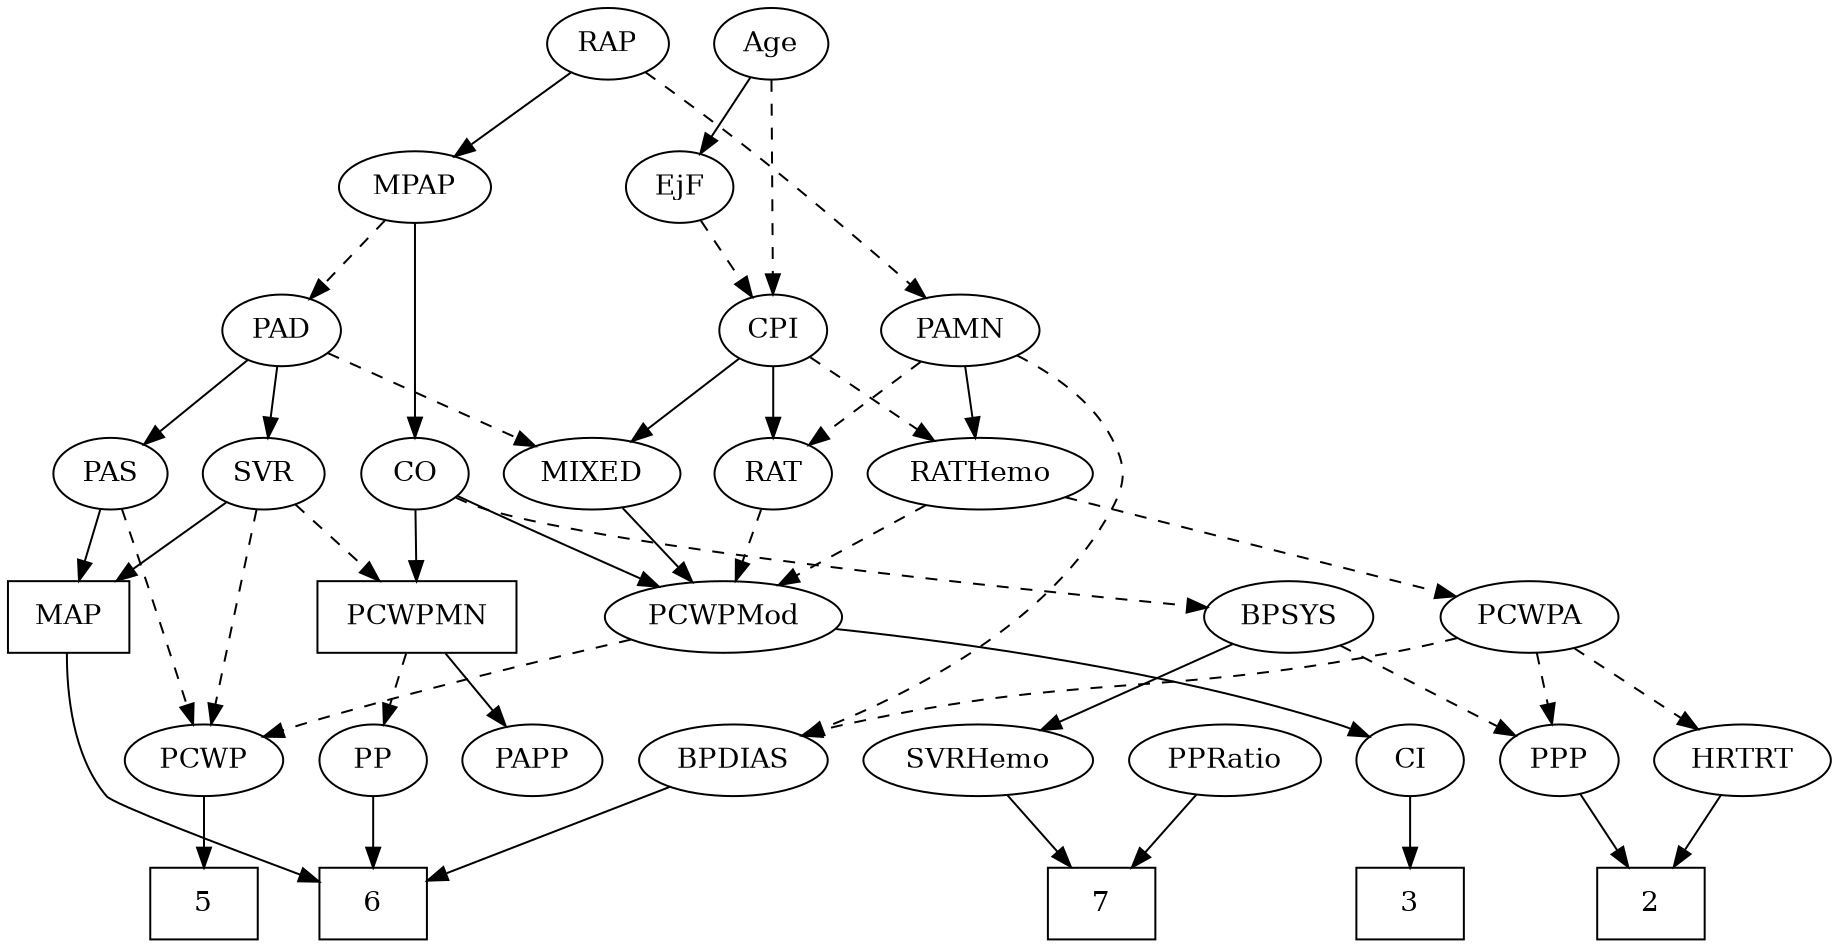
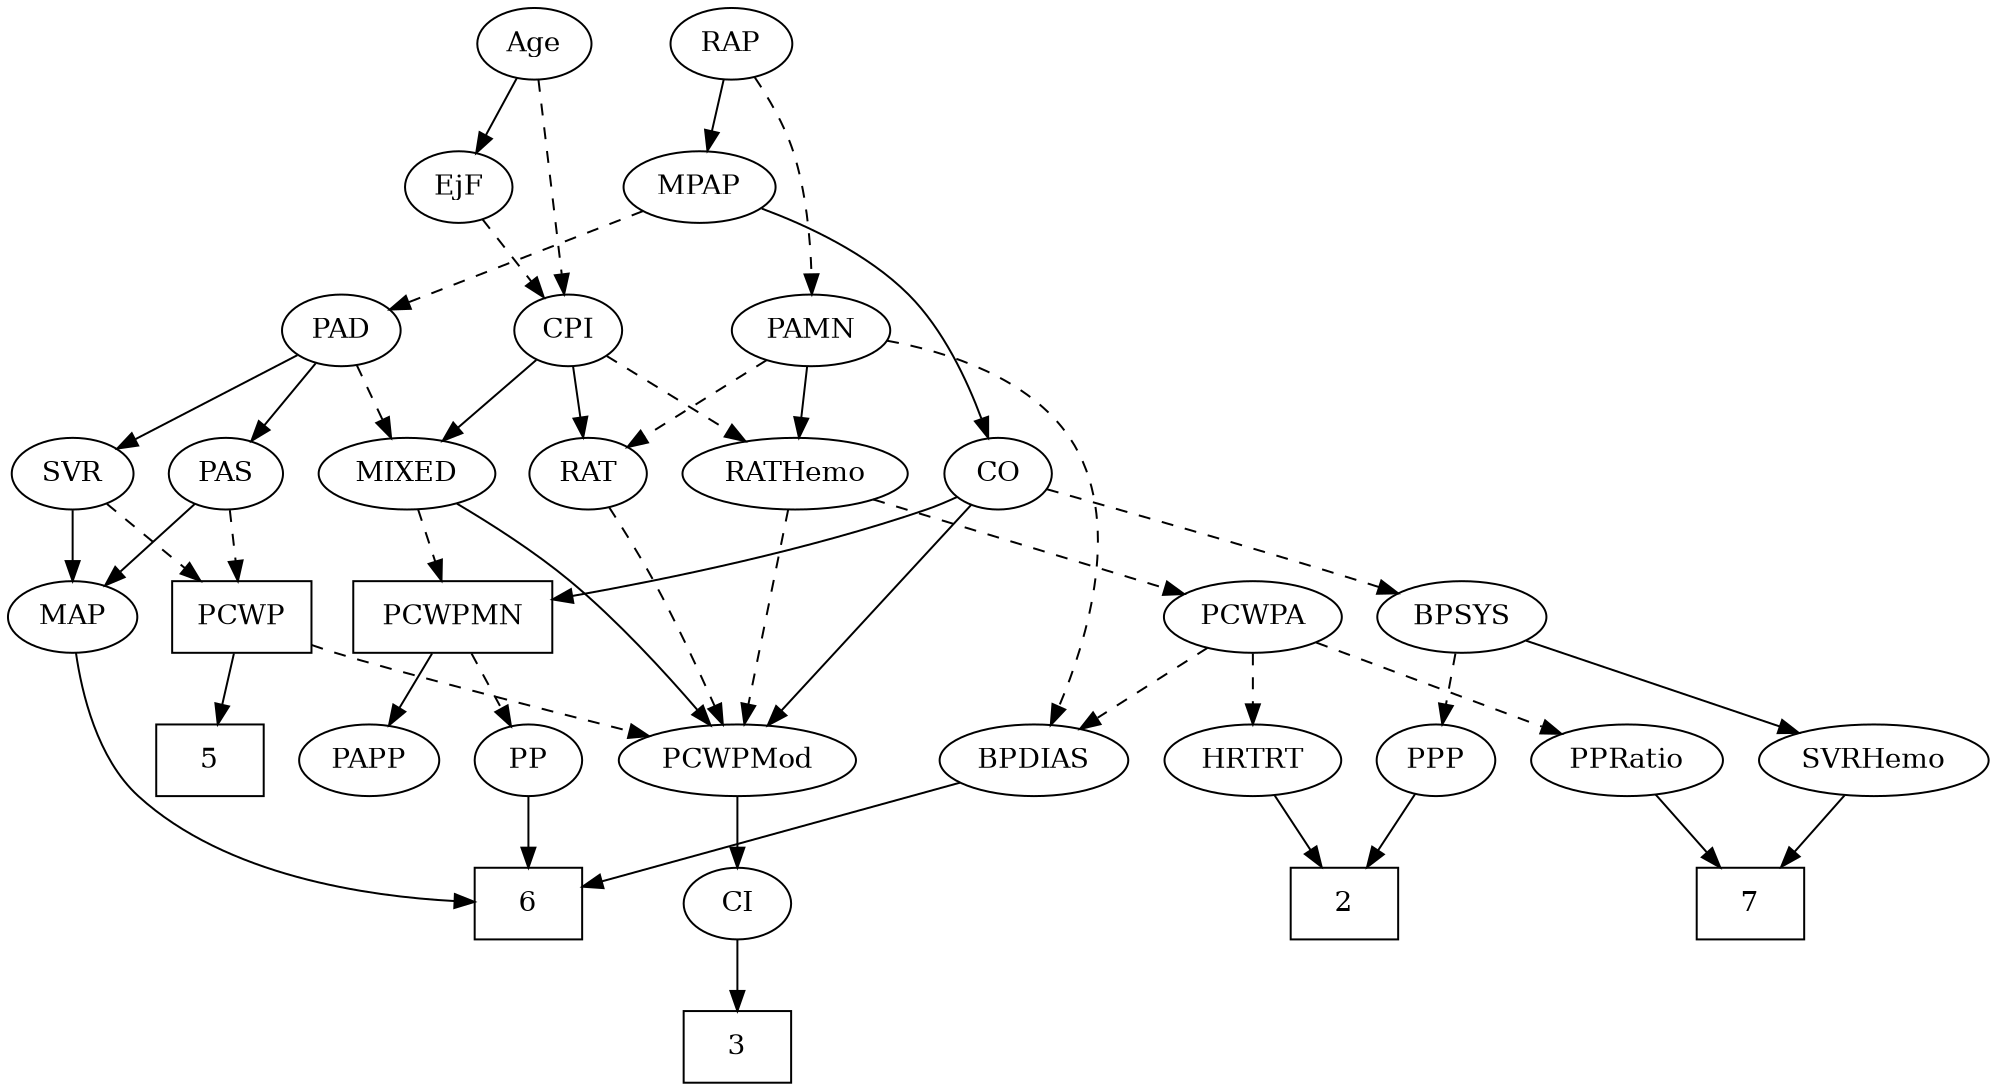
(330, 536) -> (427, 536)
(69, 617) -> (73, 617)
(1542, 679) -> (1429, 685)
(447, 684) -> (470, 690)
(204, 760) -> (242, 617)
